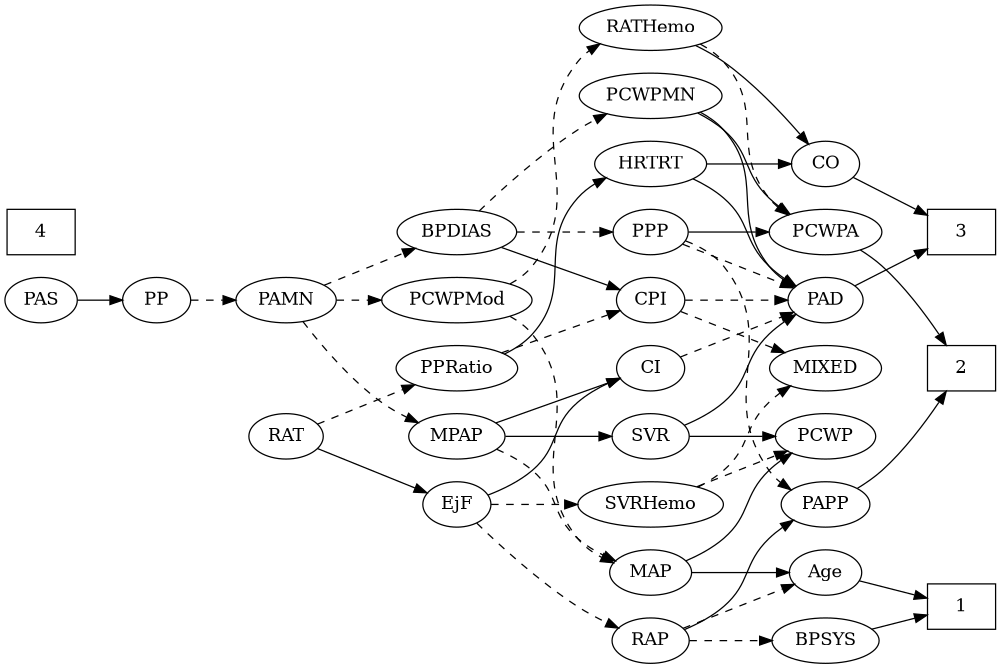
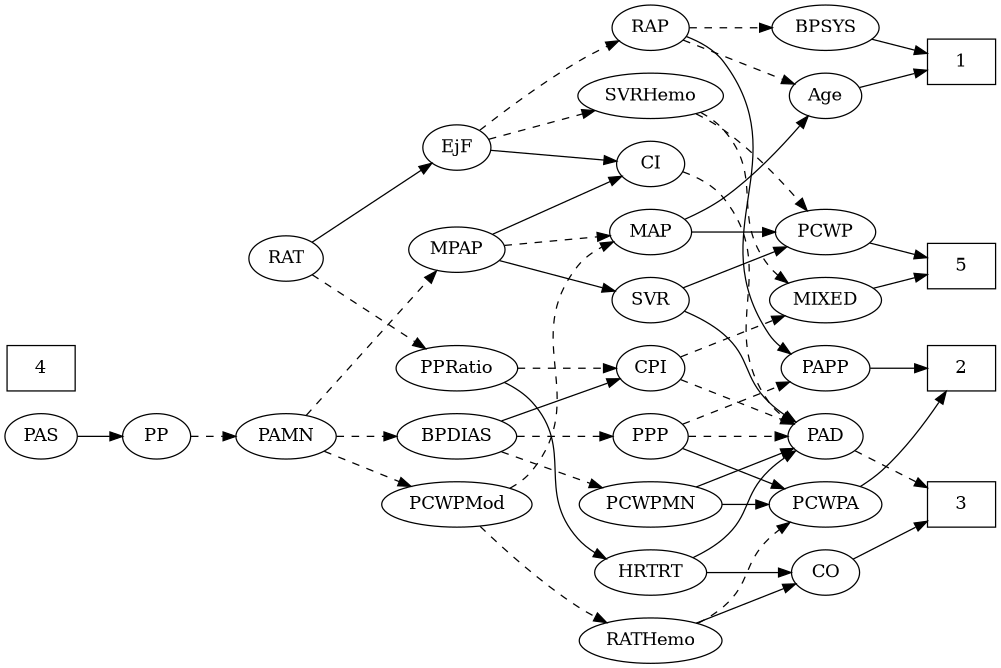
none -> (962, 266)
(878, 274) -> (878, 462)
